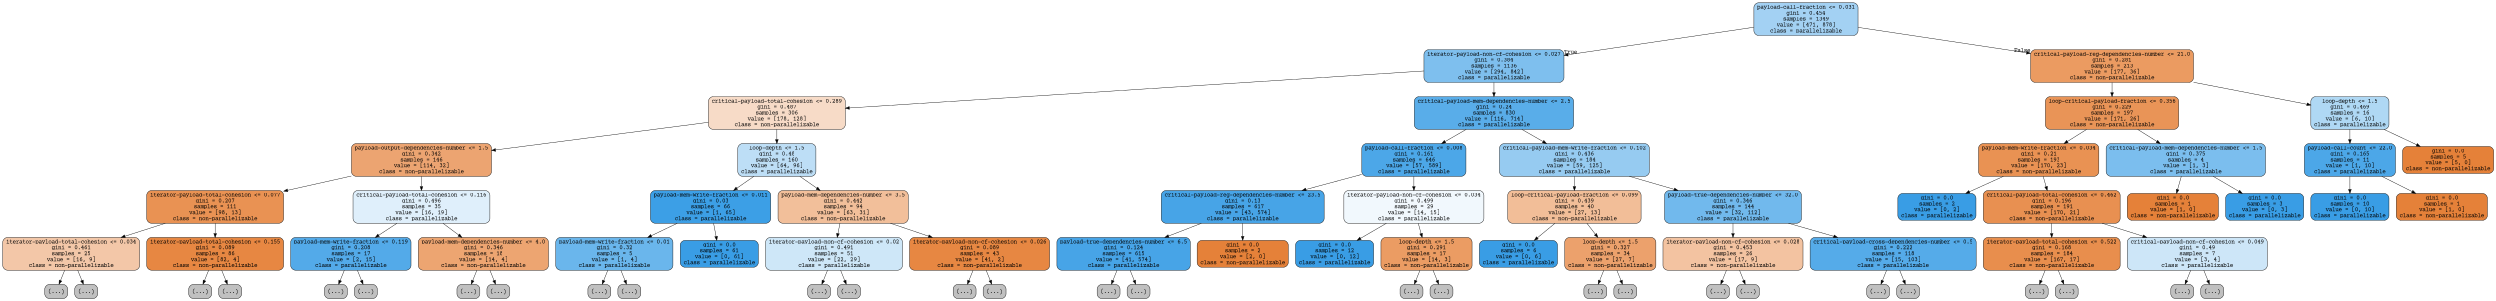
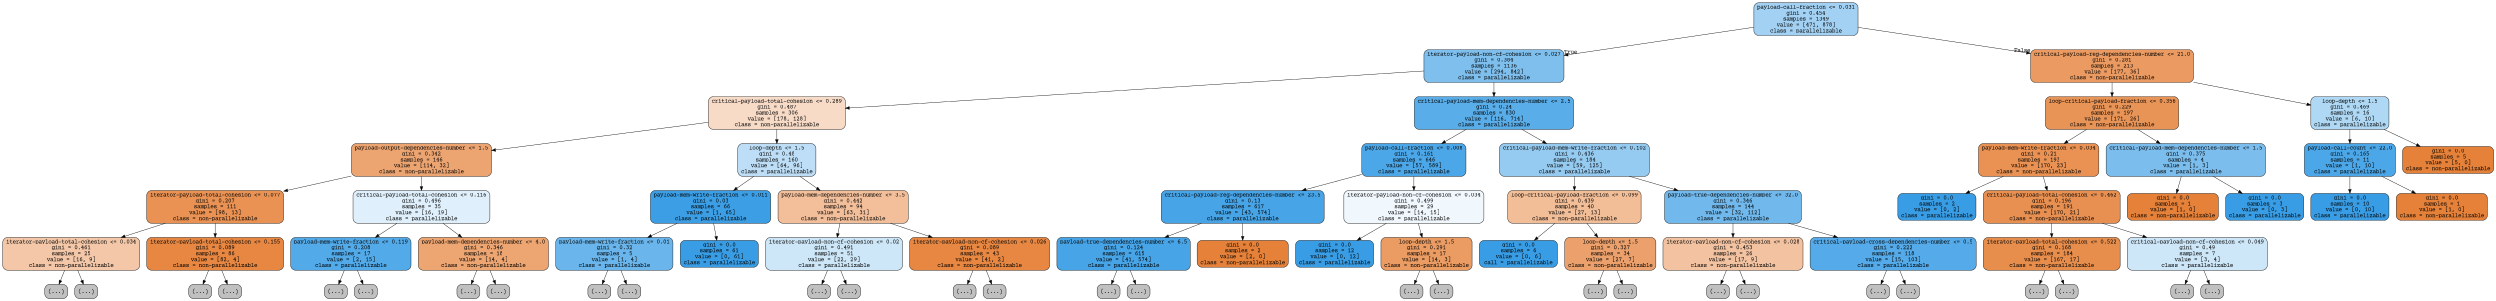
(1518, 254) -> (1518, 254)
